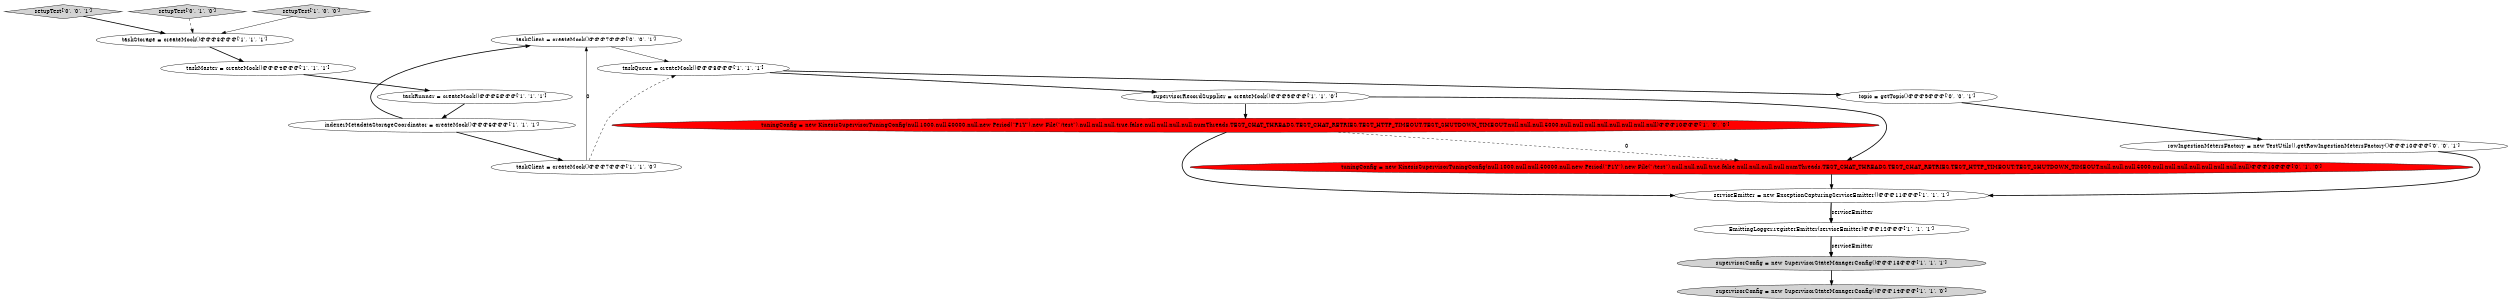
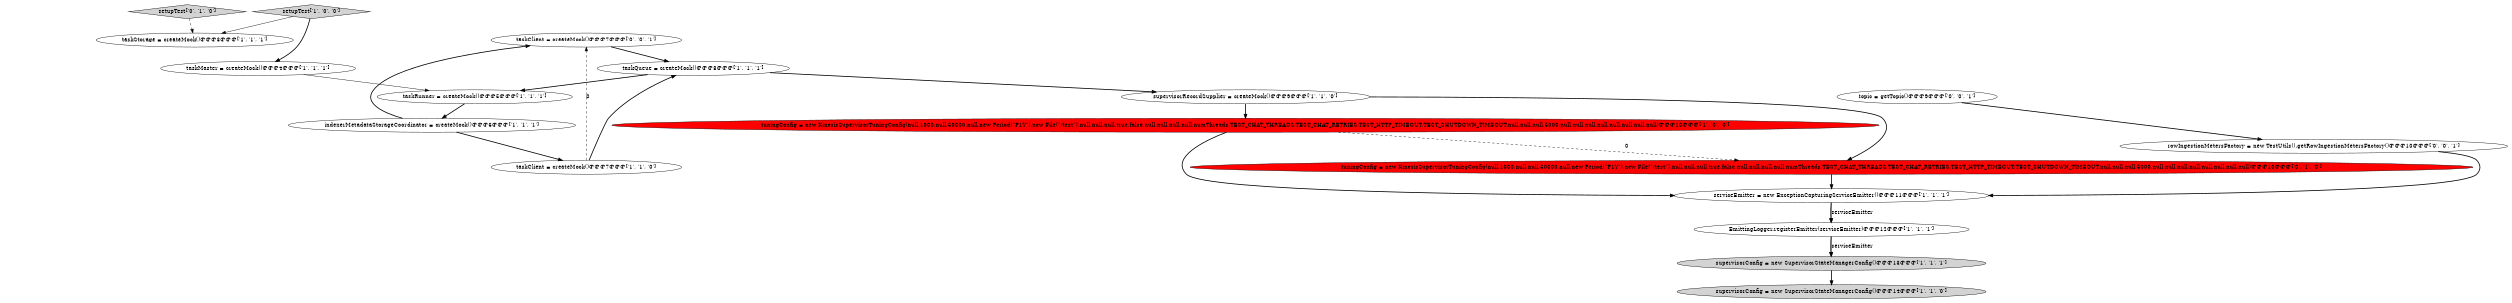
(63, 12) -> none
(225, 53) -> (300, 43)
(638, 54) -> (638, 54)
(364, 82) -> (364, 82)
(1310, 83) -> (589, 82)
(586, 106) -> (586, 106)
(619, 108) -> (619, 108)
